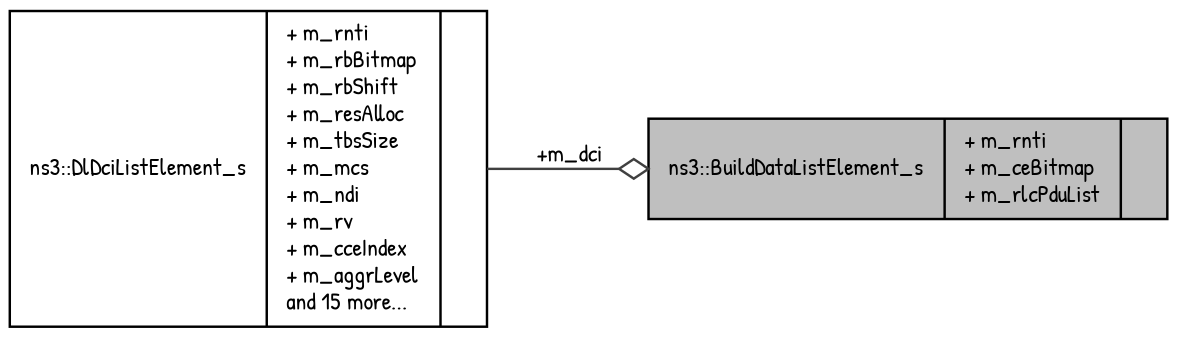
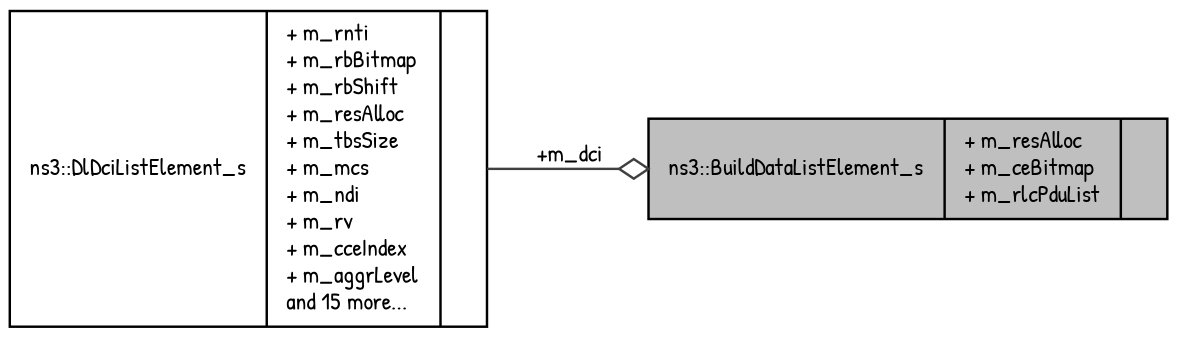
(1006, 141) -> (1024, 141)
